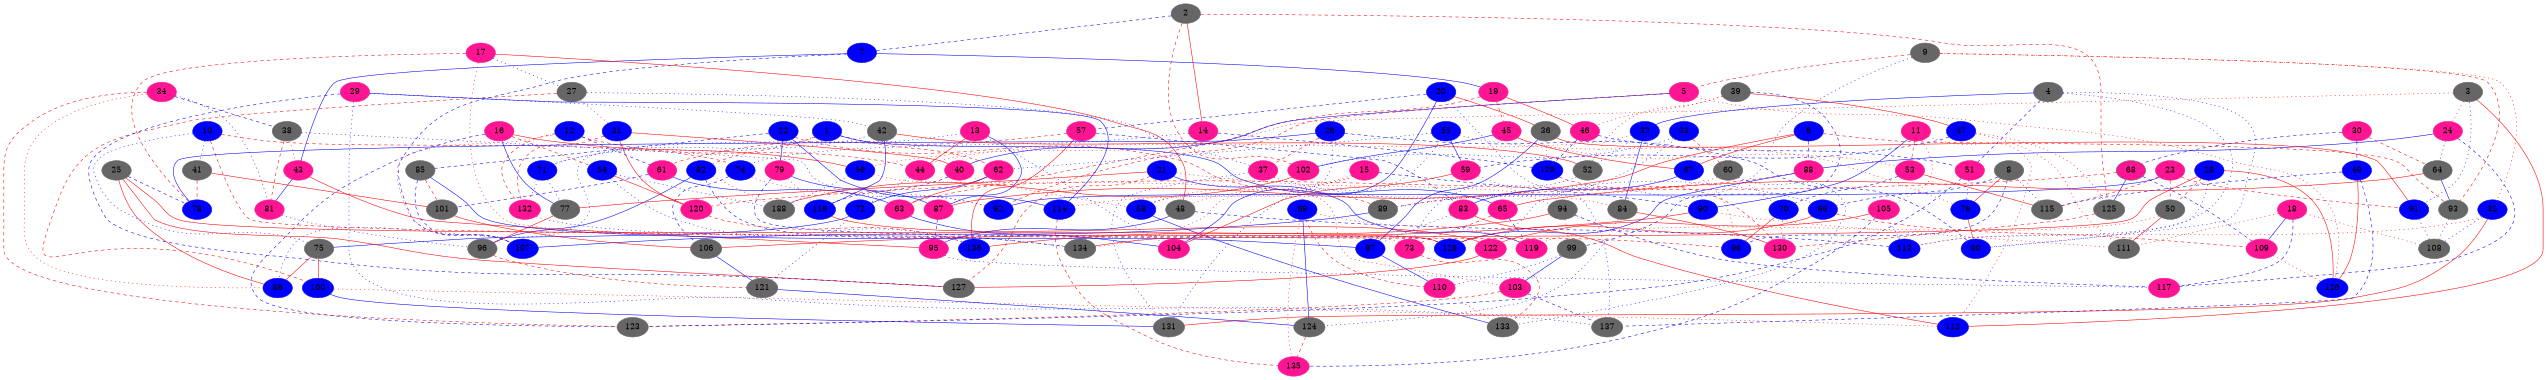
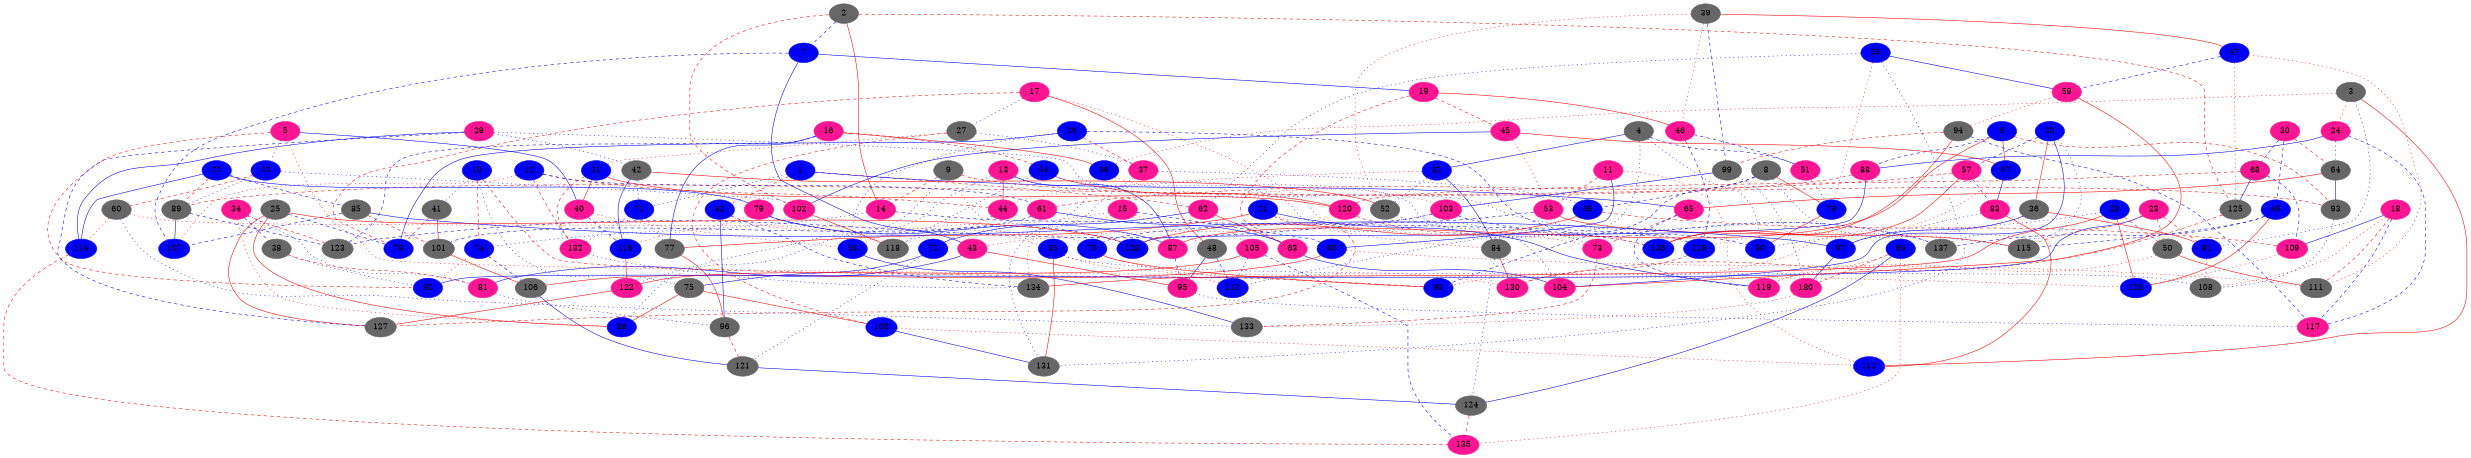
(1803, 67) -> (911, 192)
(292, 148) -> (1209, 231)
(1932, 174) -> (1228, 229)
(779, 210) -> (893, 249)
(1567, 229) -> (1840, 142)
(2208, 229) -> (2361, 252)
(1440, 288) -> (1806, 288)
(1451, 304) -> (270, 232)
(1075, 316) -> (892, 229)
